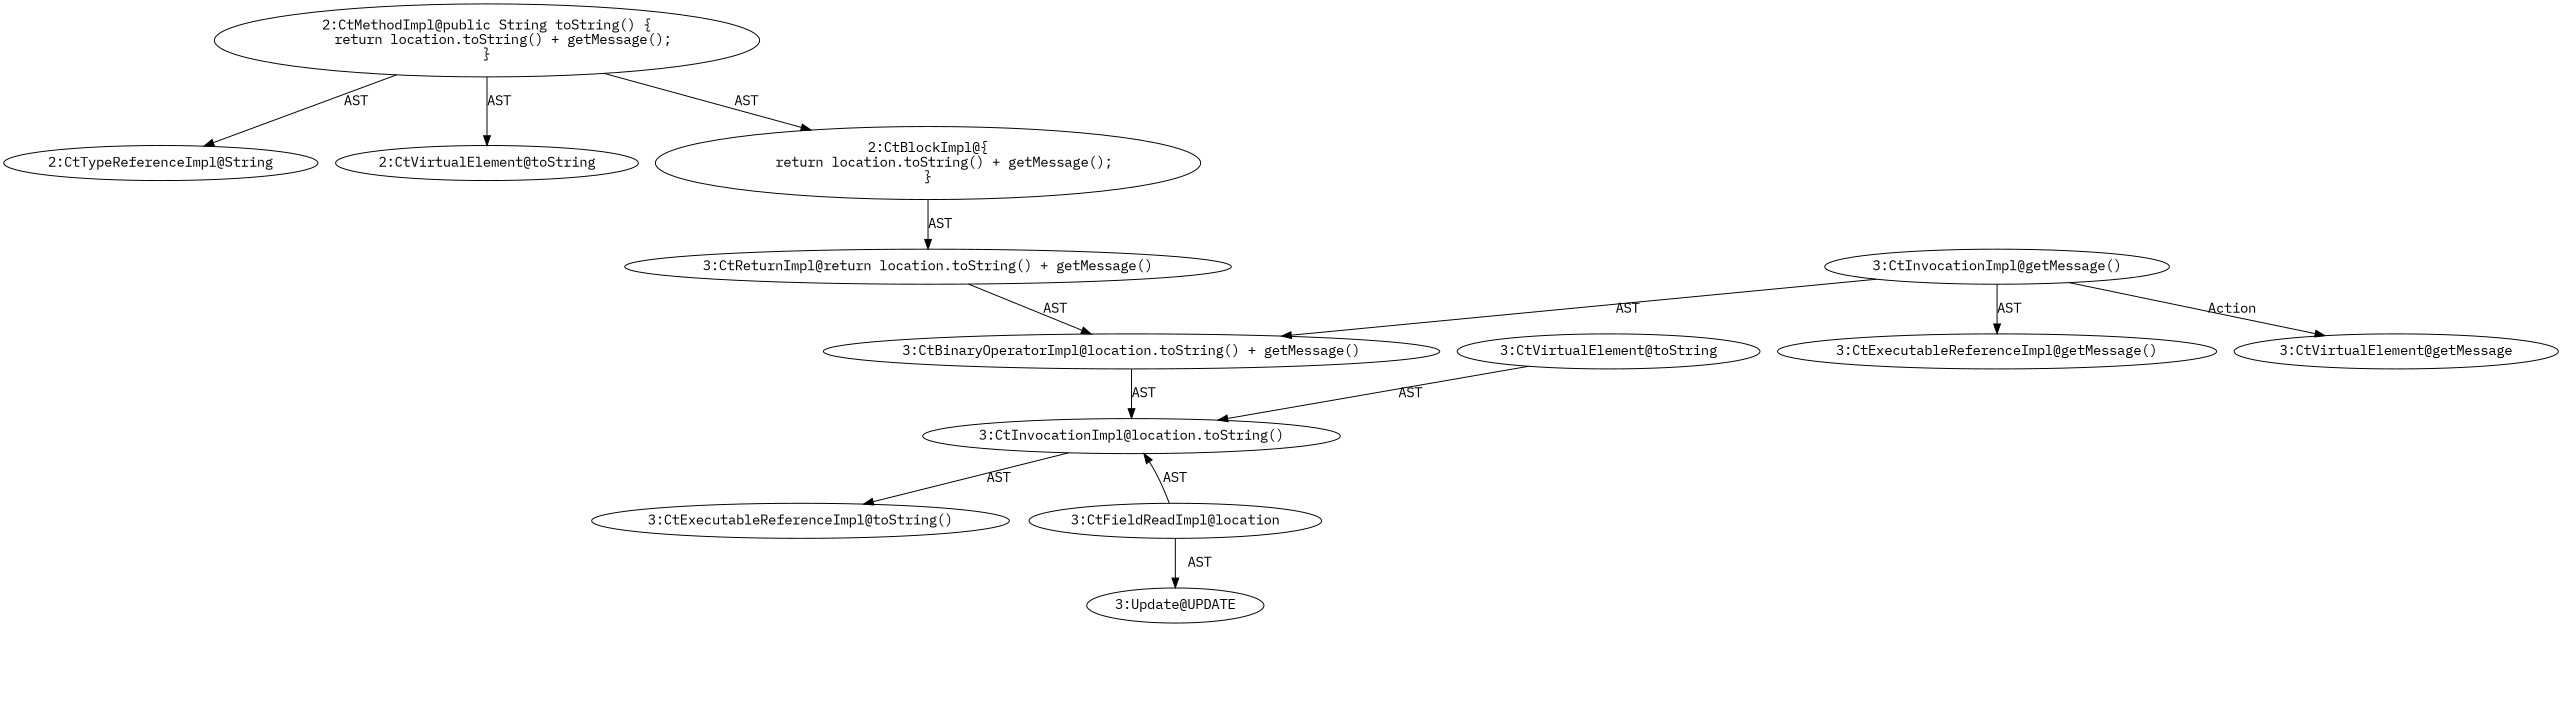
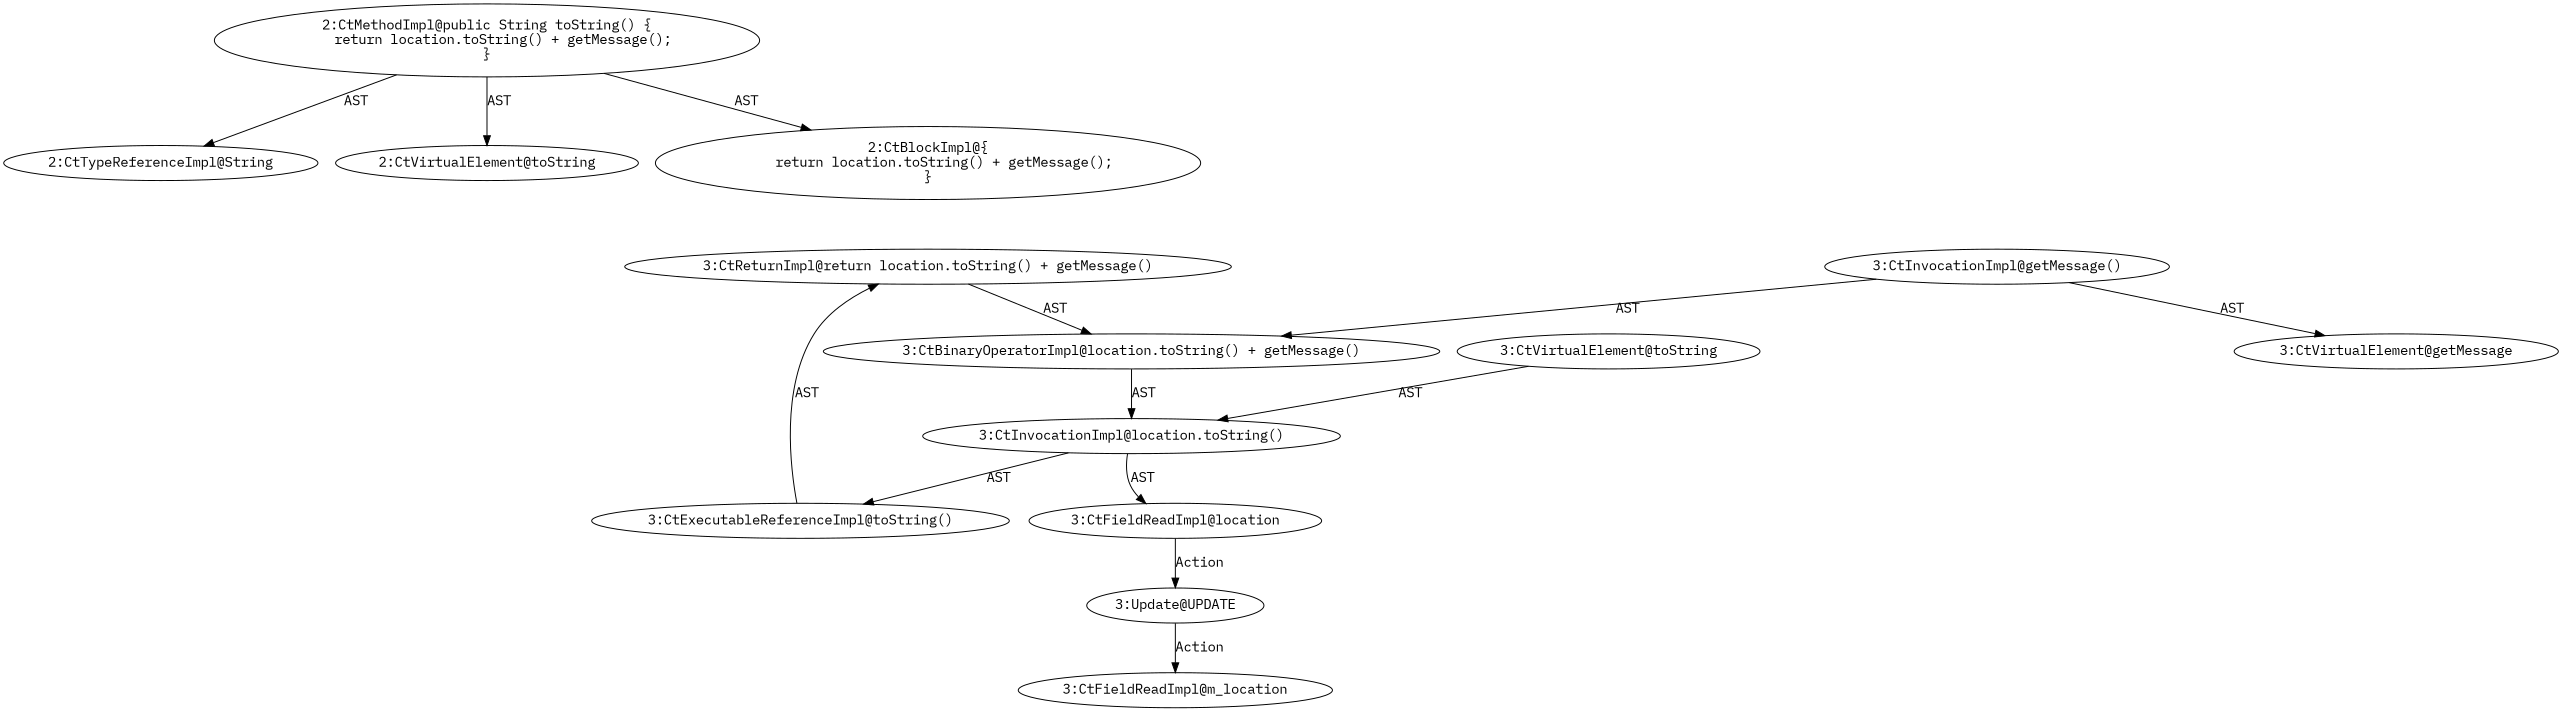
(928, 219) -> (796, 381)
(2232, 309) -> (2232, 309)
(1997, 351) -> none
(1160, 482) -> (1128, 477)
(1200, 563) -> (1200, 563)
none -> (1175, 690)
